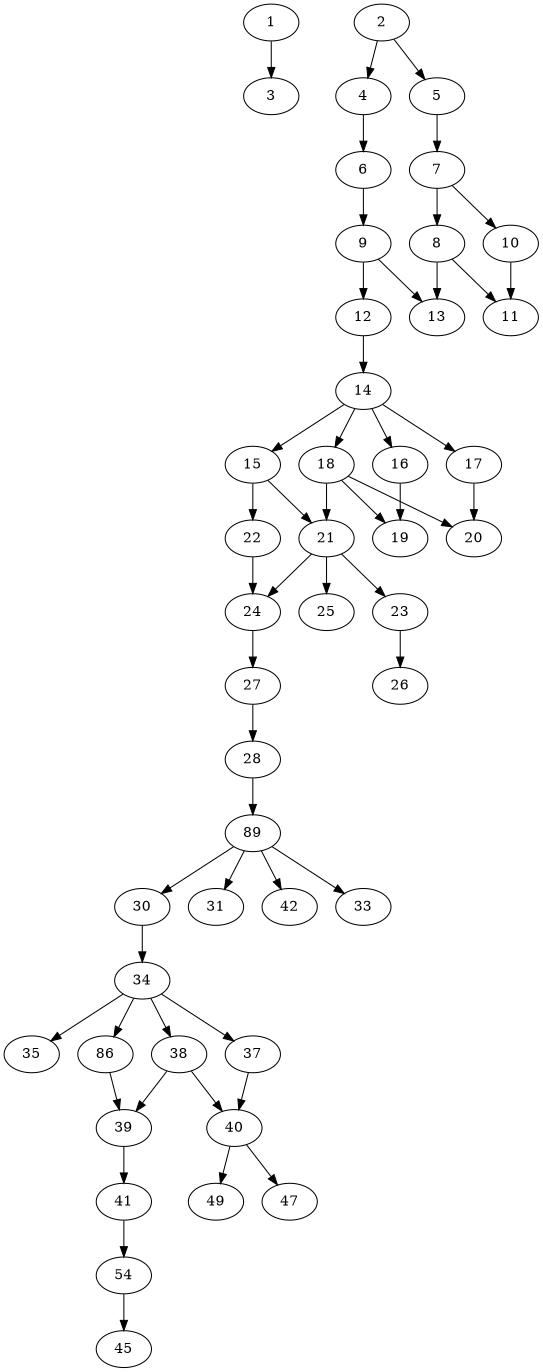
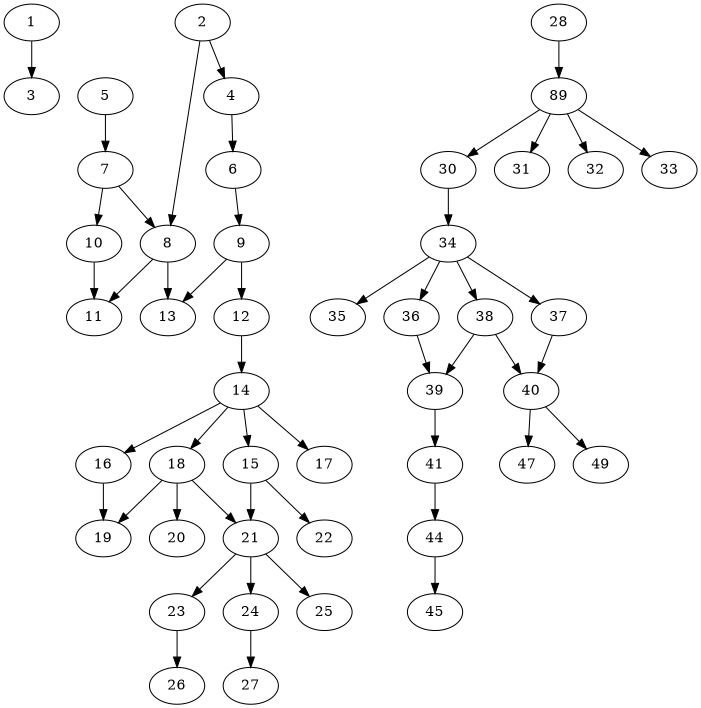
(406, 55) -> (186, 128)
(474, 497) -> none
(253, 570) -> none
(253, 718) -> none
(290, 907) -> (596, 170)
(105, 1054) -> (411, 317)
(124, 1275) -> (435, 538)
